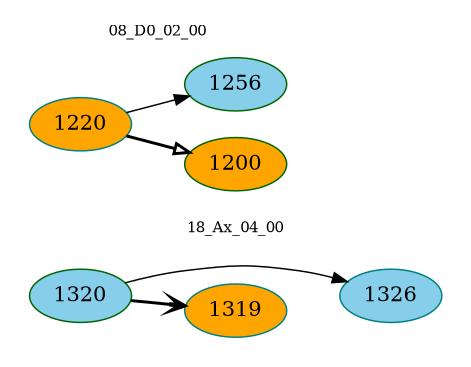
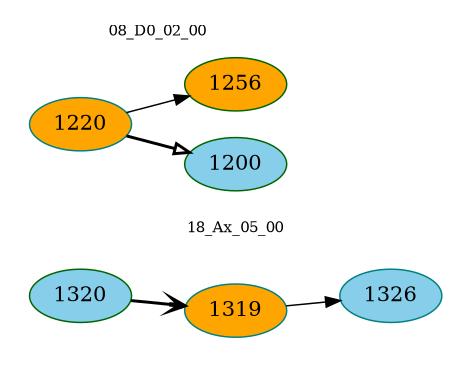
(236, 84) -> (236, 84)
(236, 164) -> (236, 164)
(236, 229) -> (236, 229)
(229, 266) -> (306, 304)
